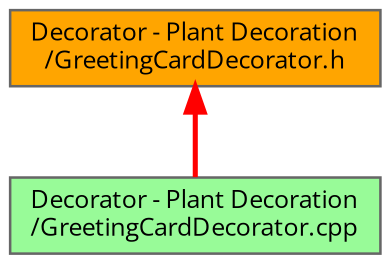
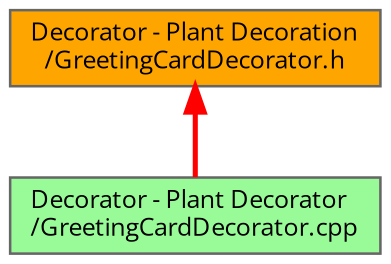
(195, 216) -> (195, 216)
